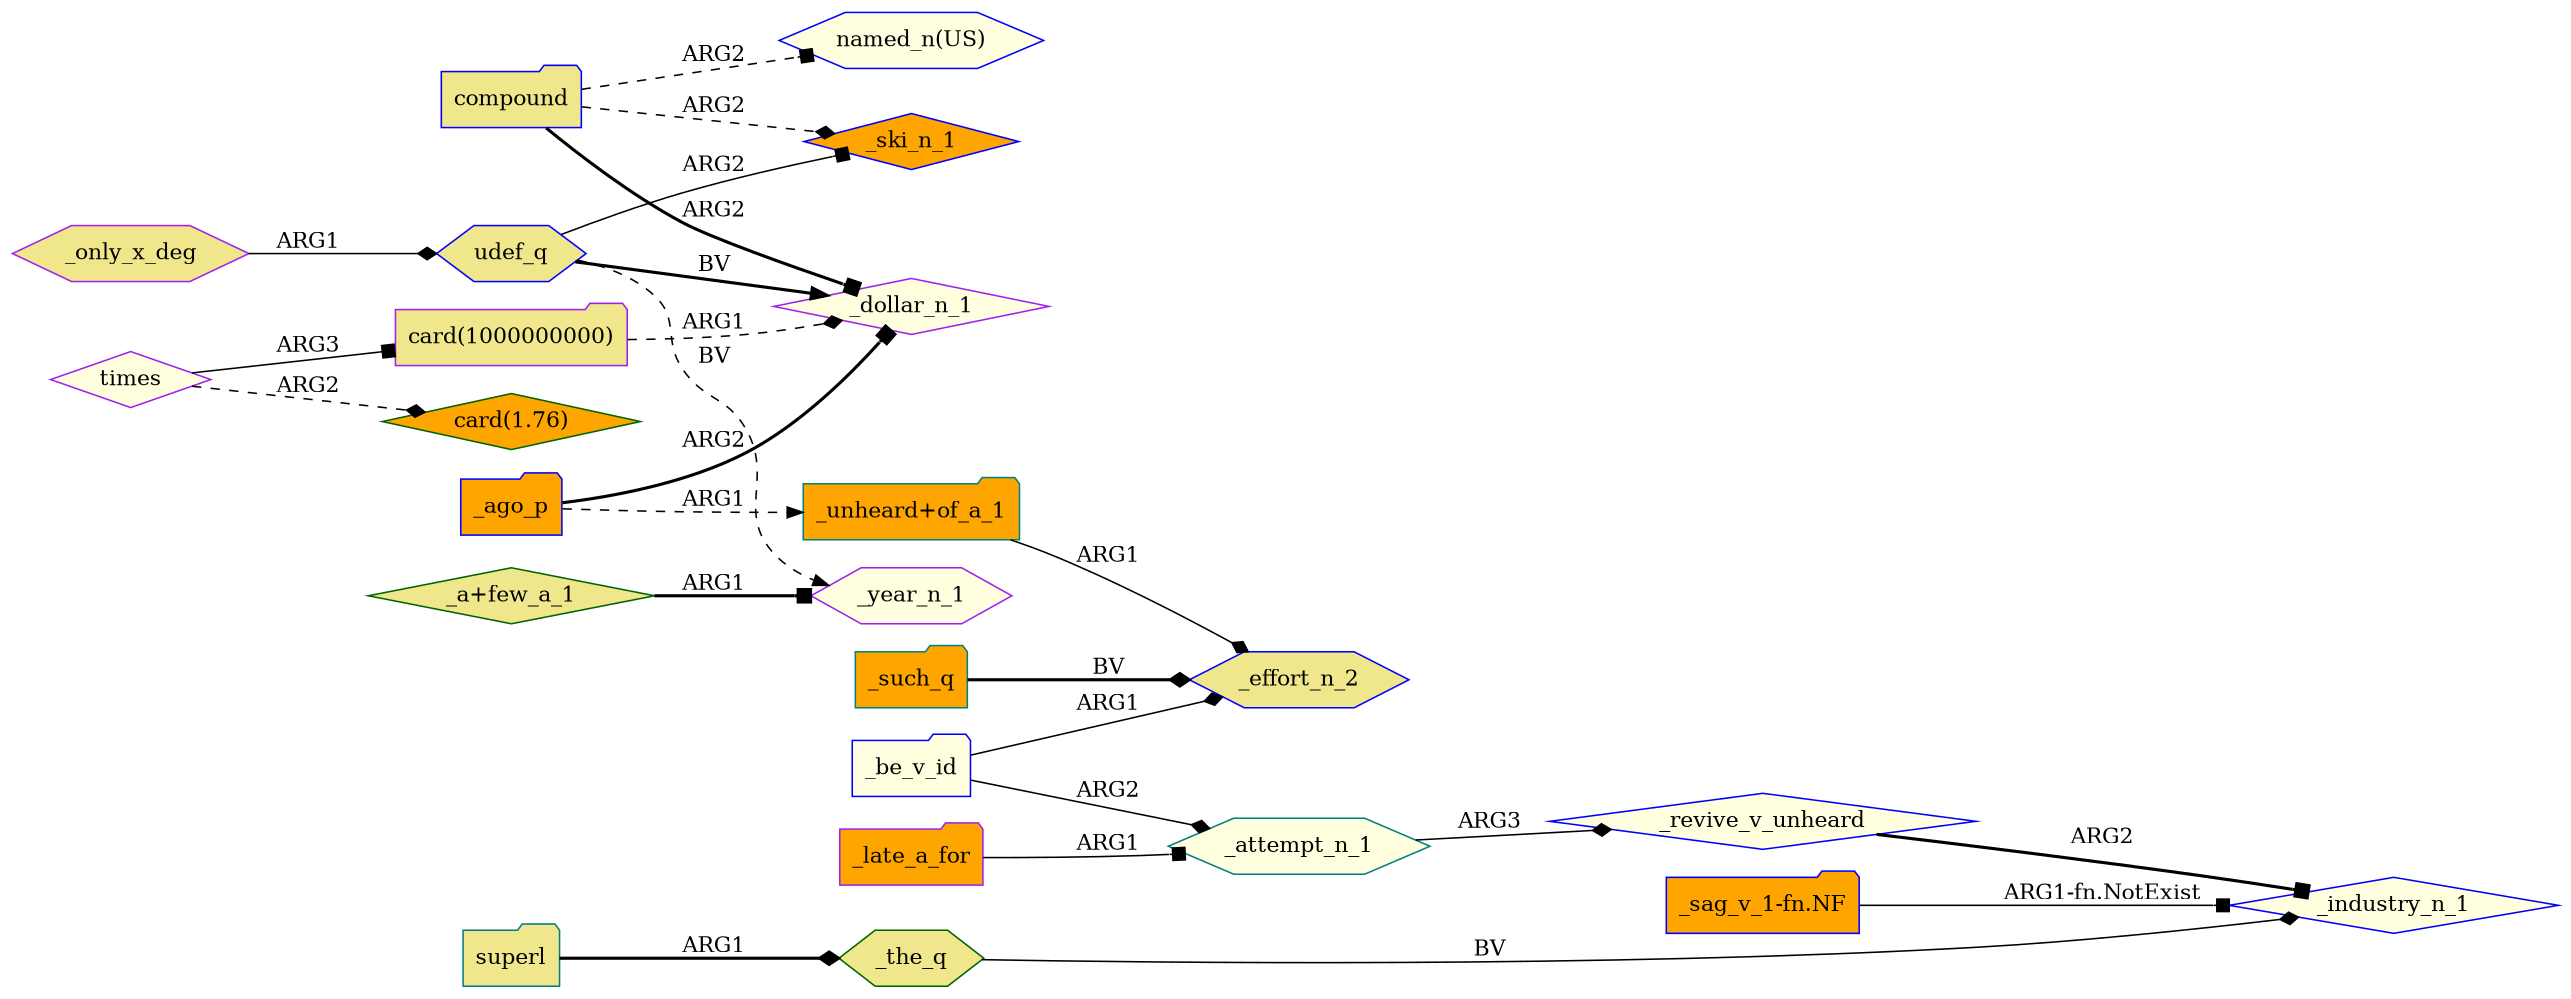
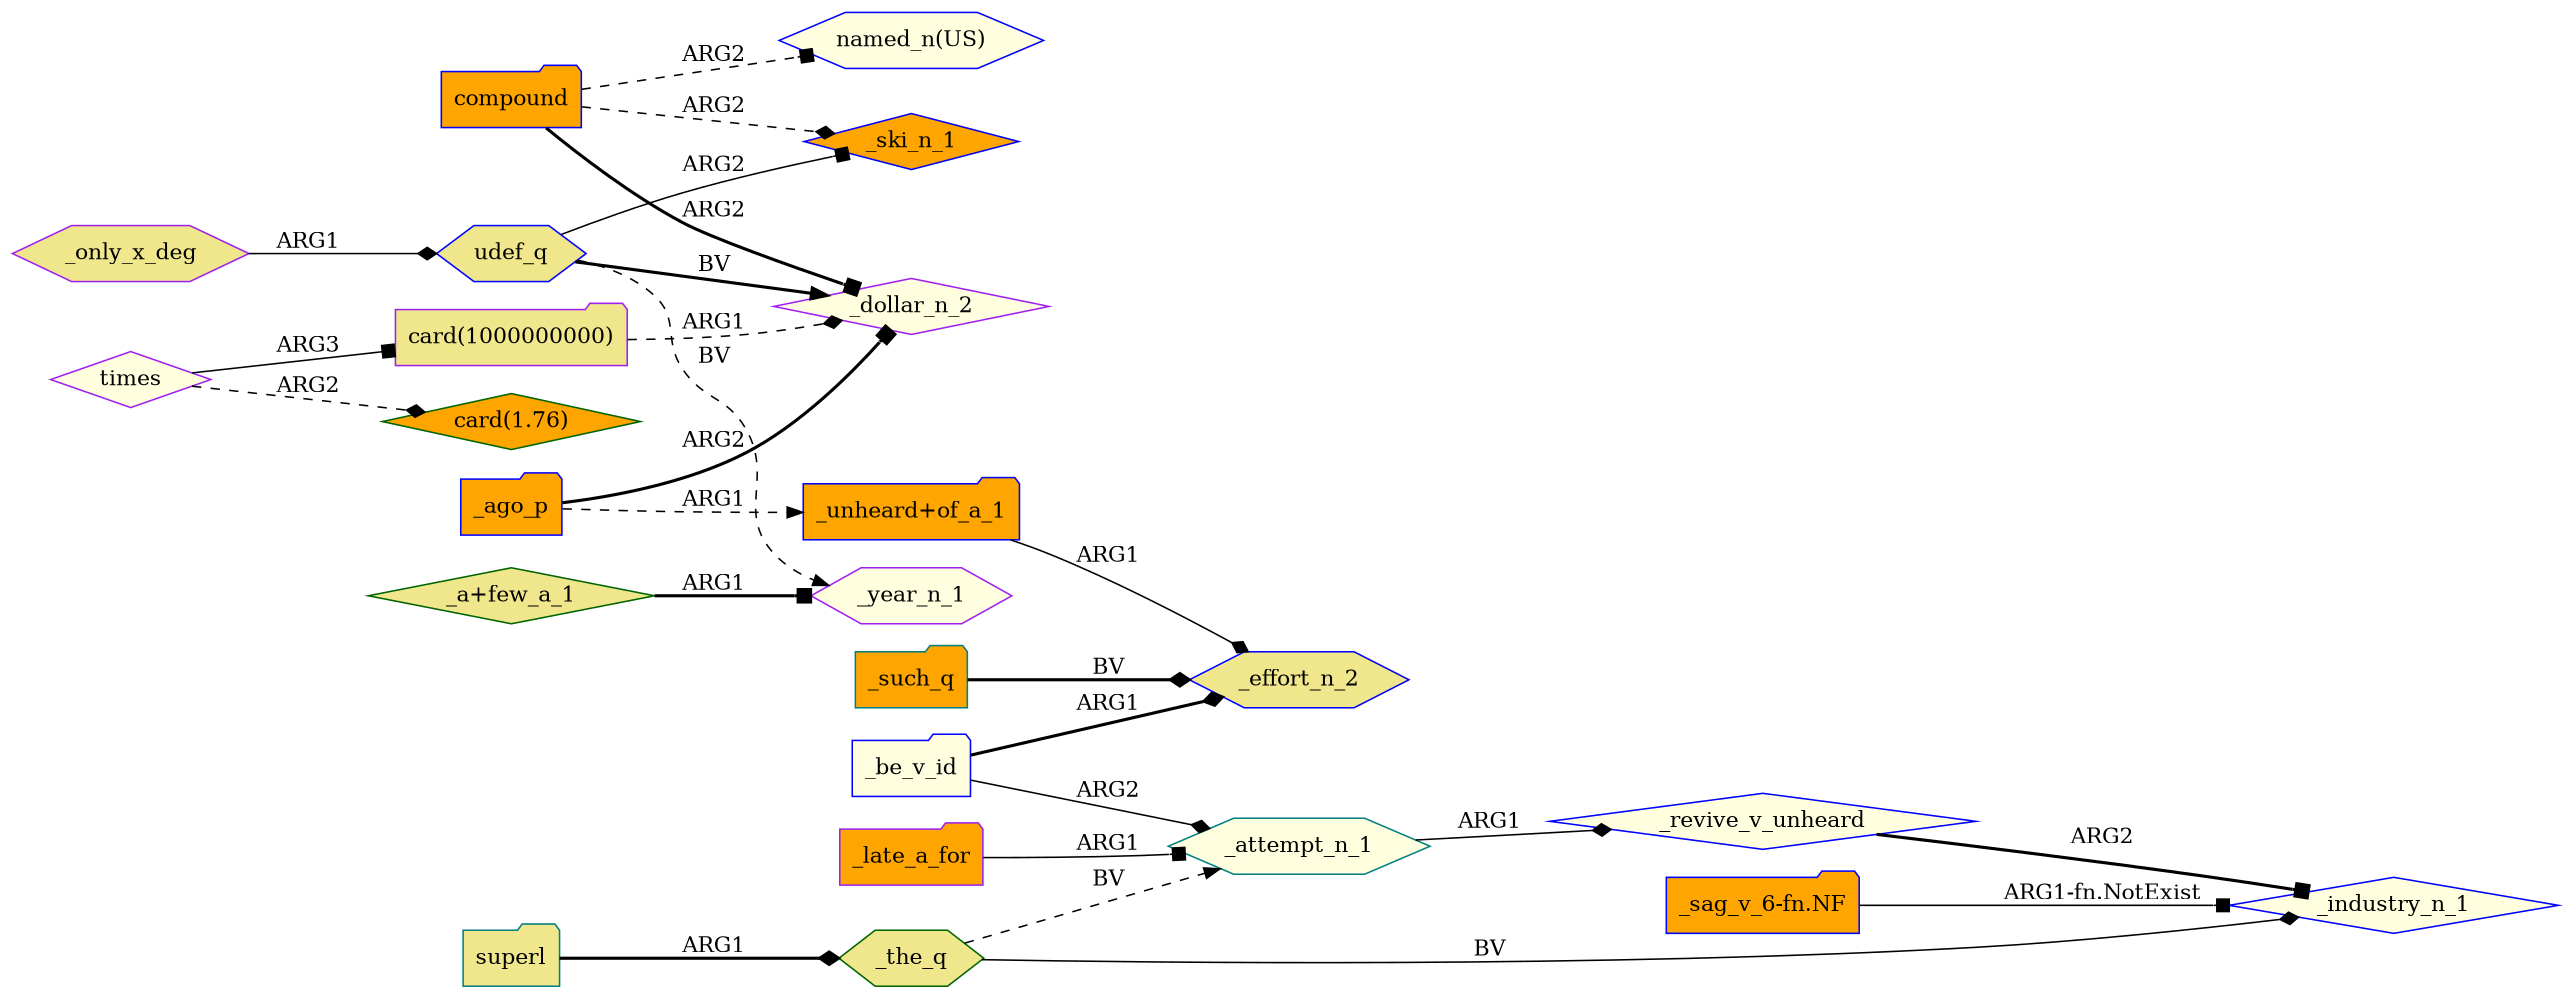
(511, 100) -> (511, 100)
(911, 306) -> (911, 306)
(911, 512) -> (911, 512)
(1087, 728) -> (1087, 728)
(1490, 822) -> (1490, 822)
(1763, 905) -> (1763, 905)
none -> (1085, 908)
